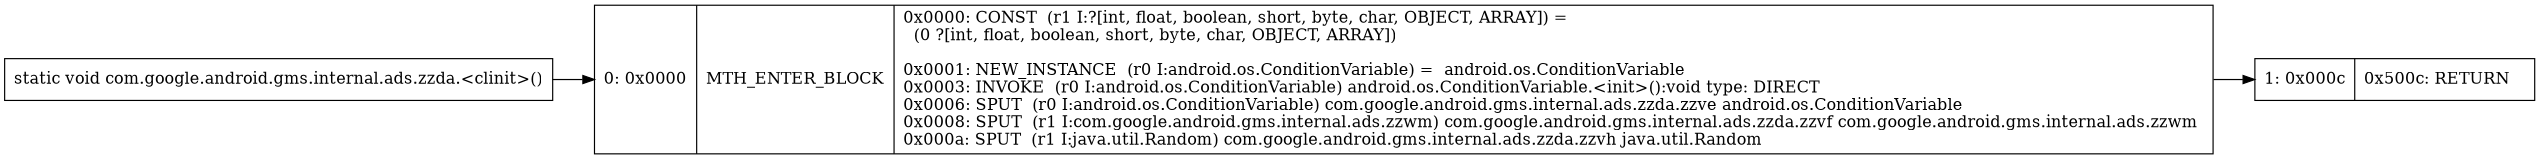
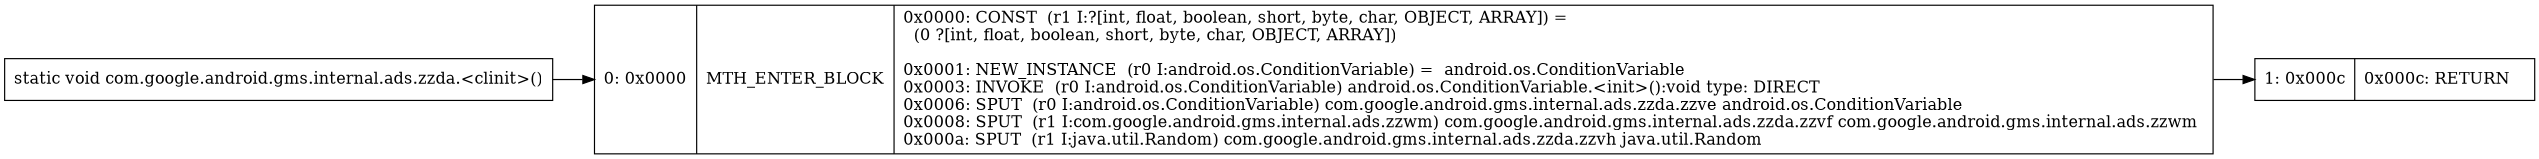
(2445, 79) -> (2445, 79)
